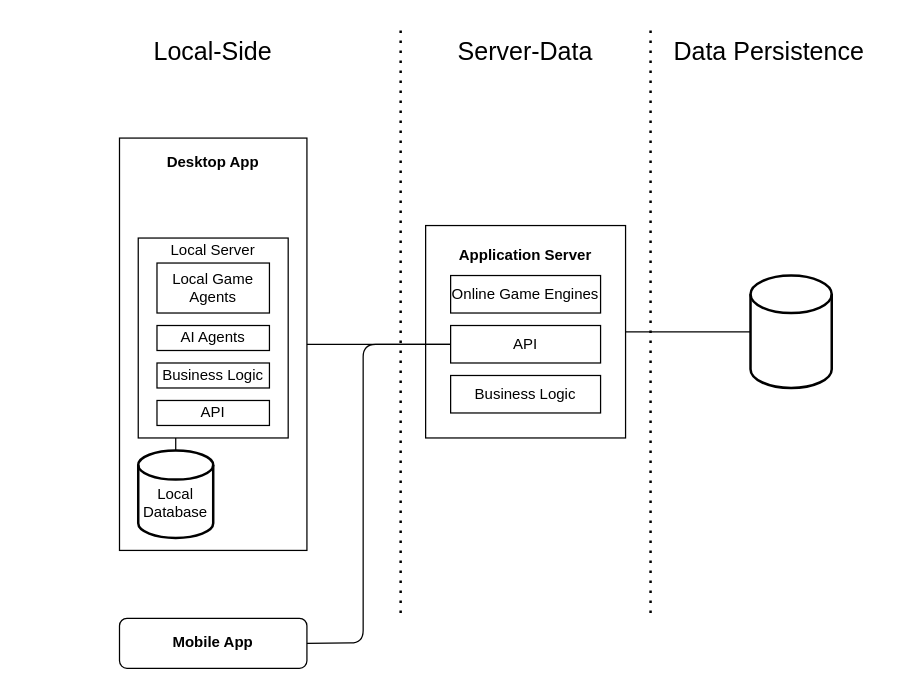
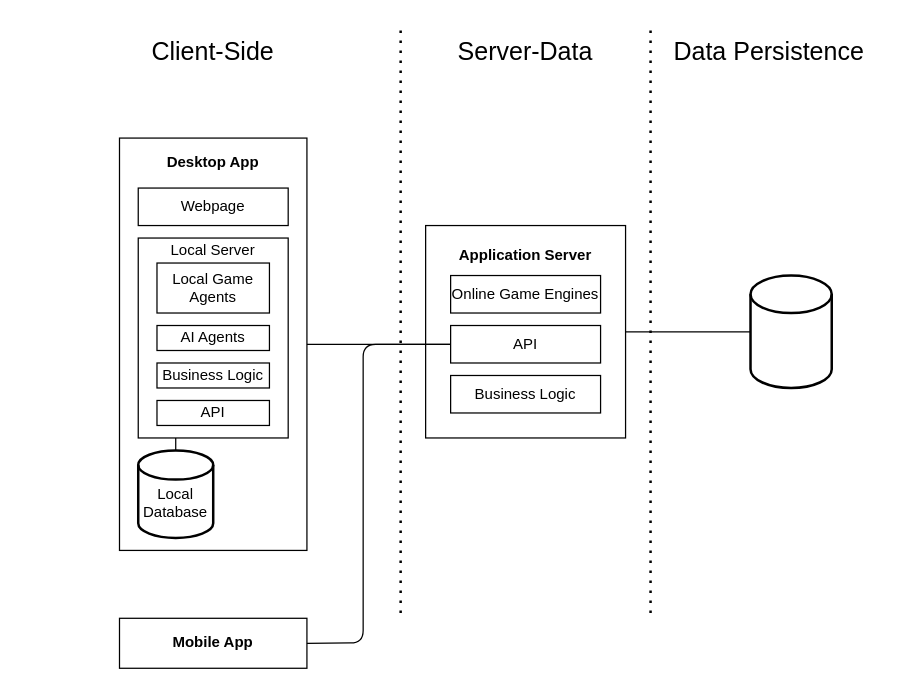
(213, 51) -> (213, 51)
none -> (213, 207)
(213, 644) -> (213, 644)
